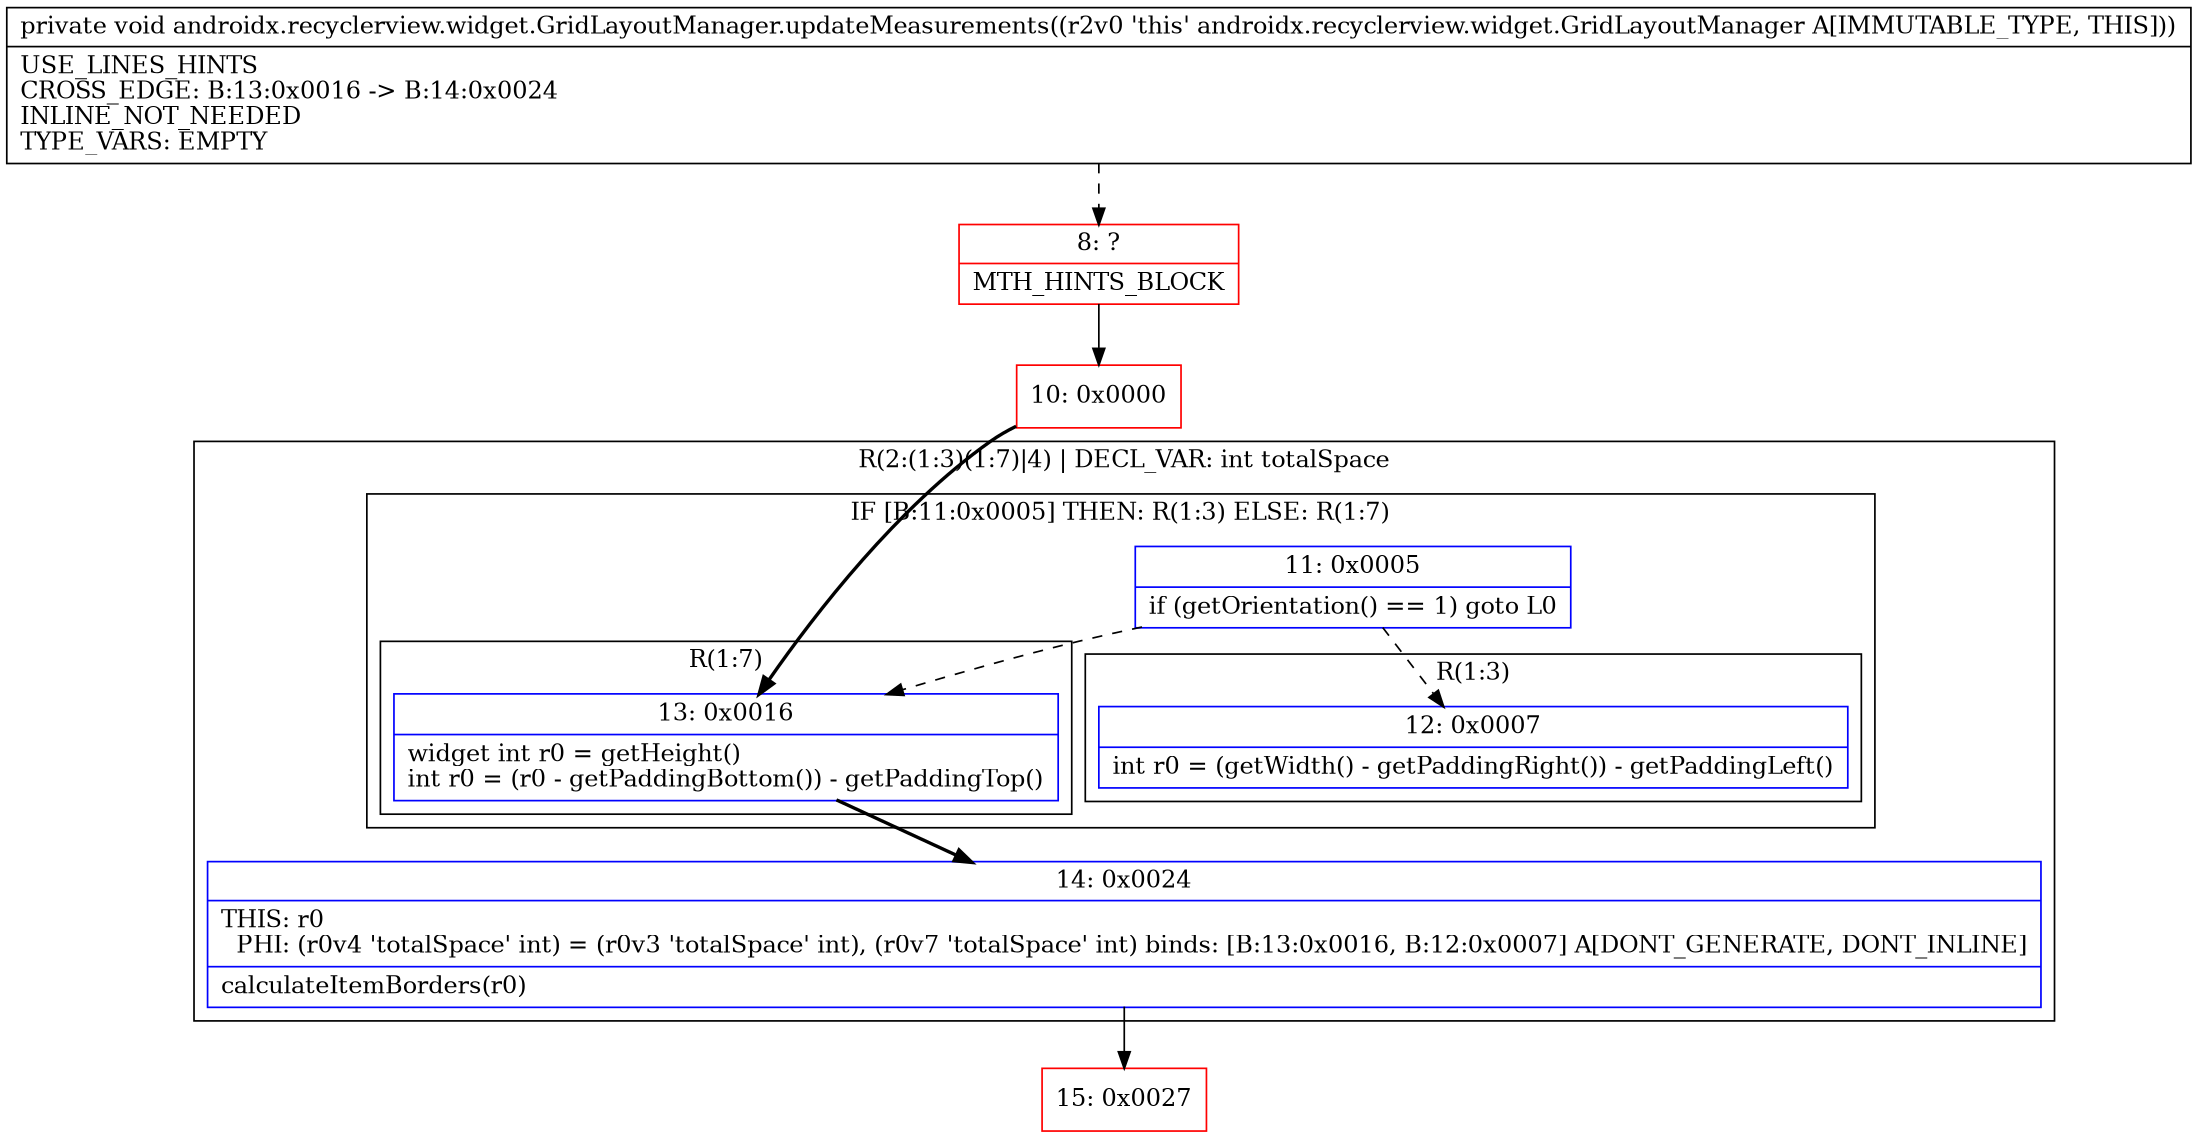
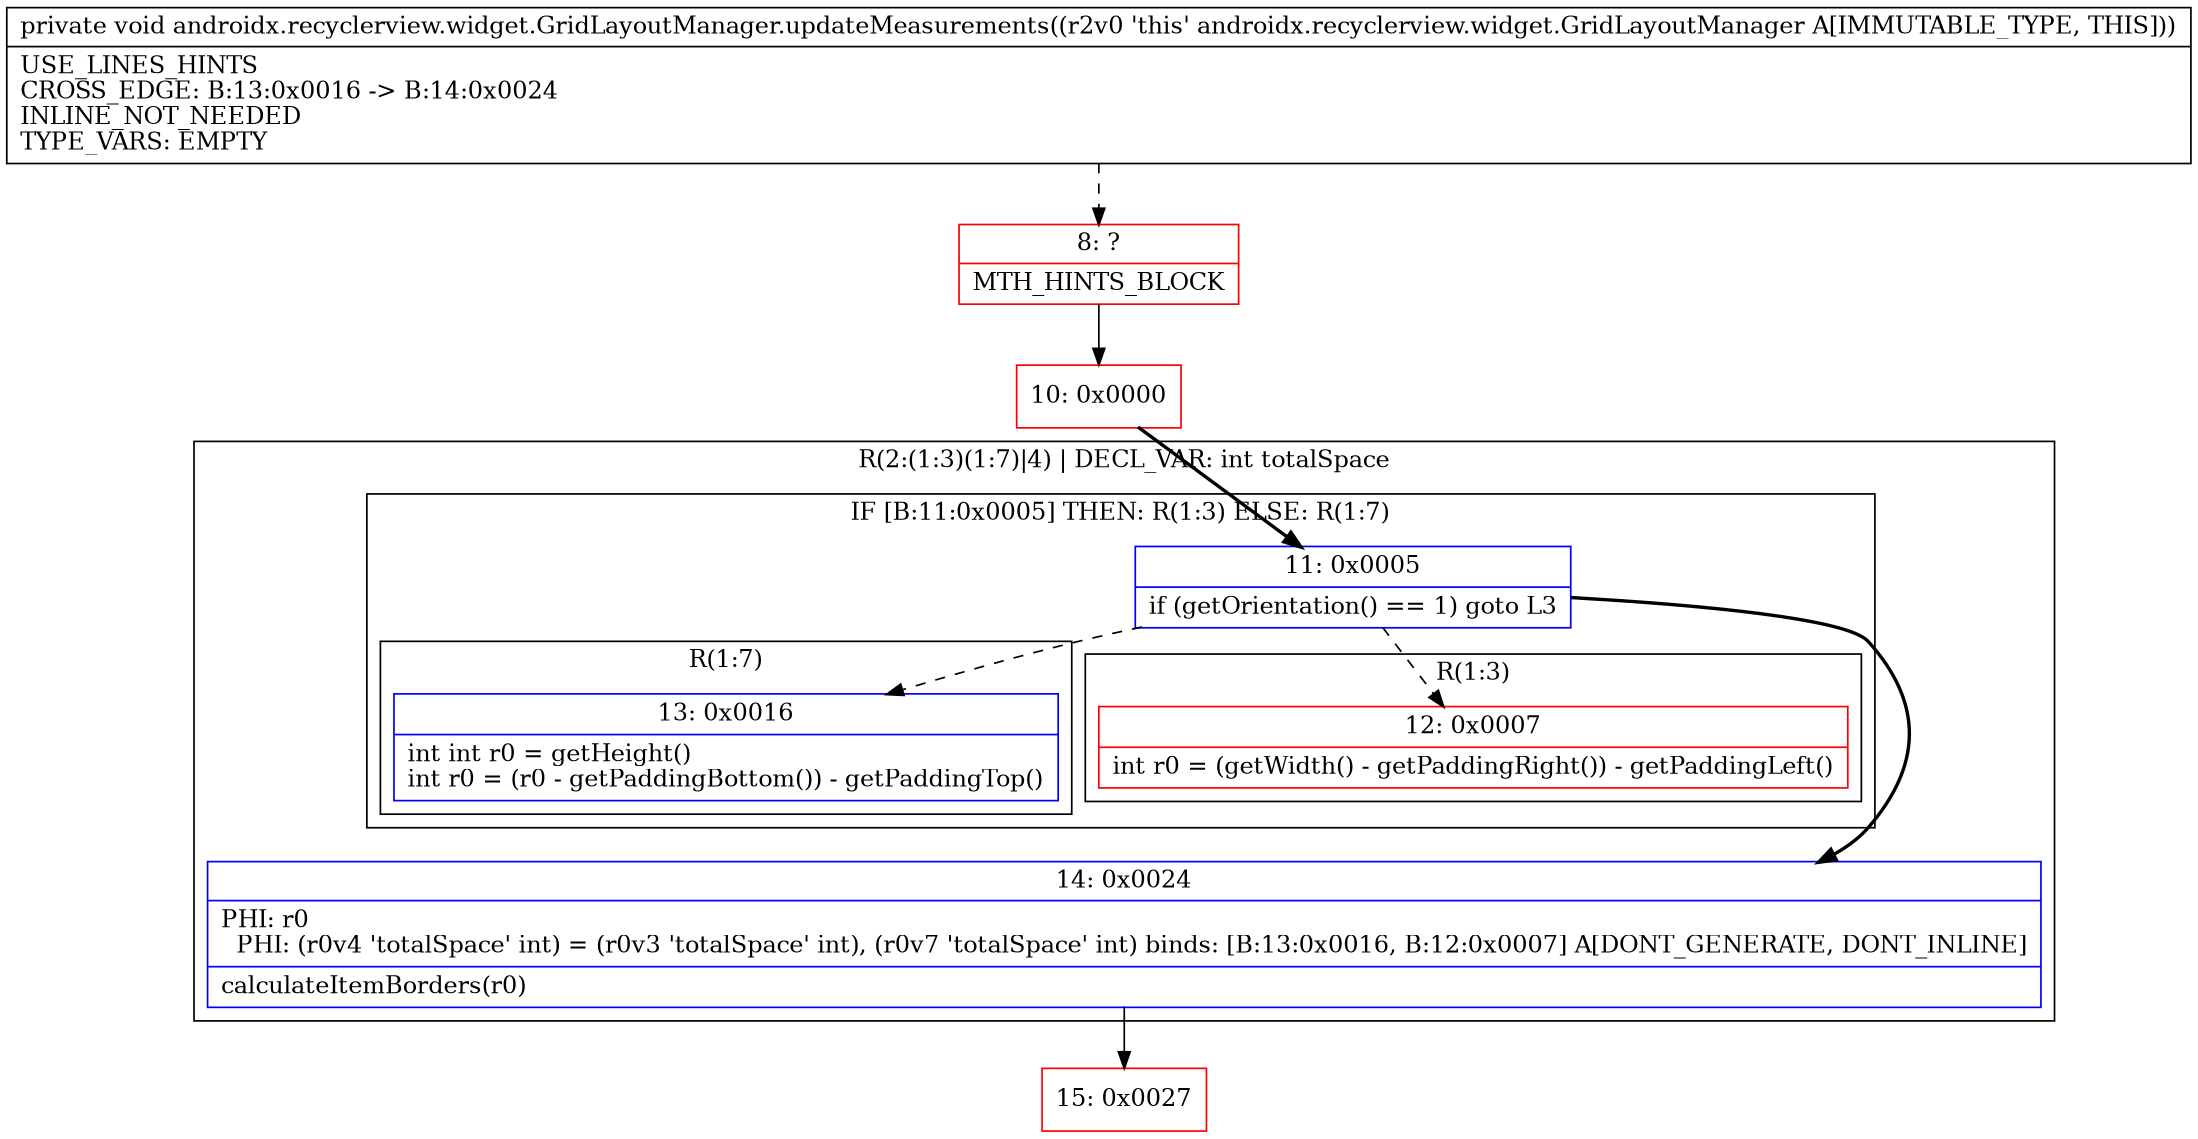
(880, 541) -> (1212, 482)
(1353, 607) -> (1353, 607)
(1473, 747) -> (1473, 747)
(574, 754) -> (550, 754)
(920, 839) -> (1846, 630)
(277, 920) -> (269, 920)
